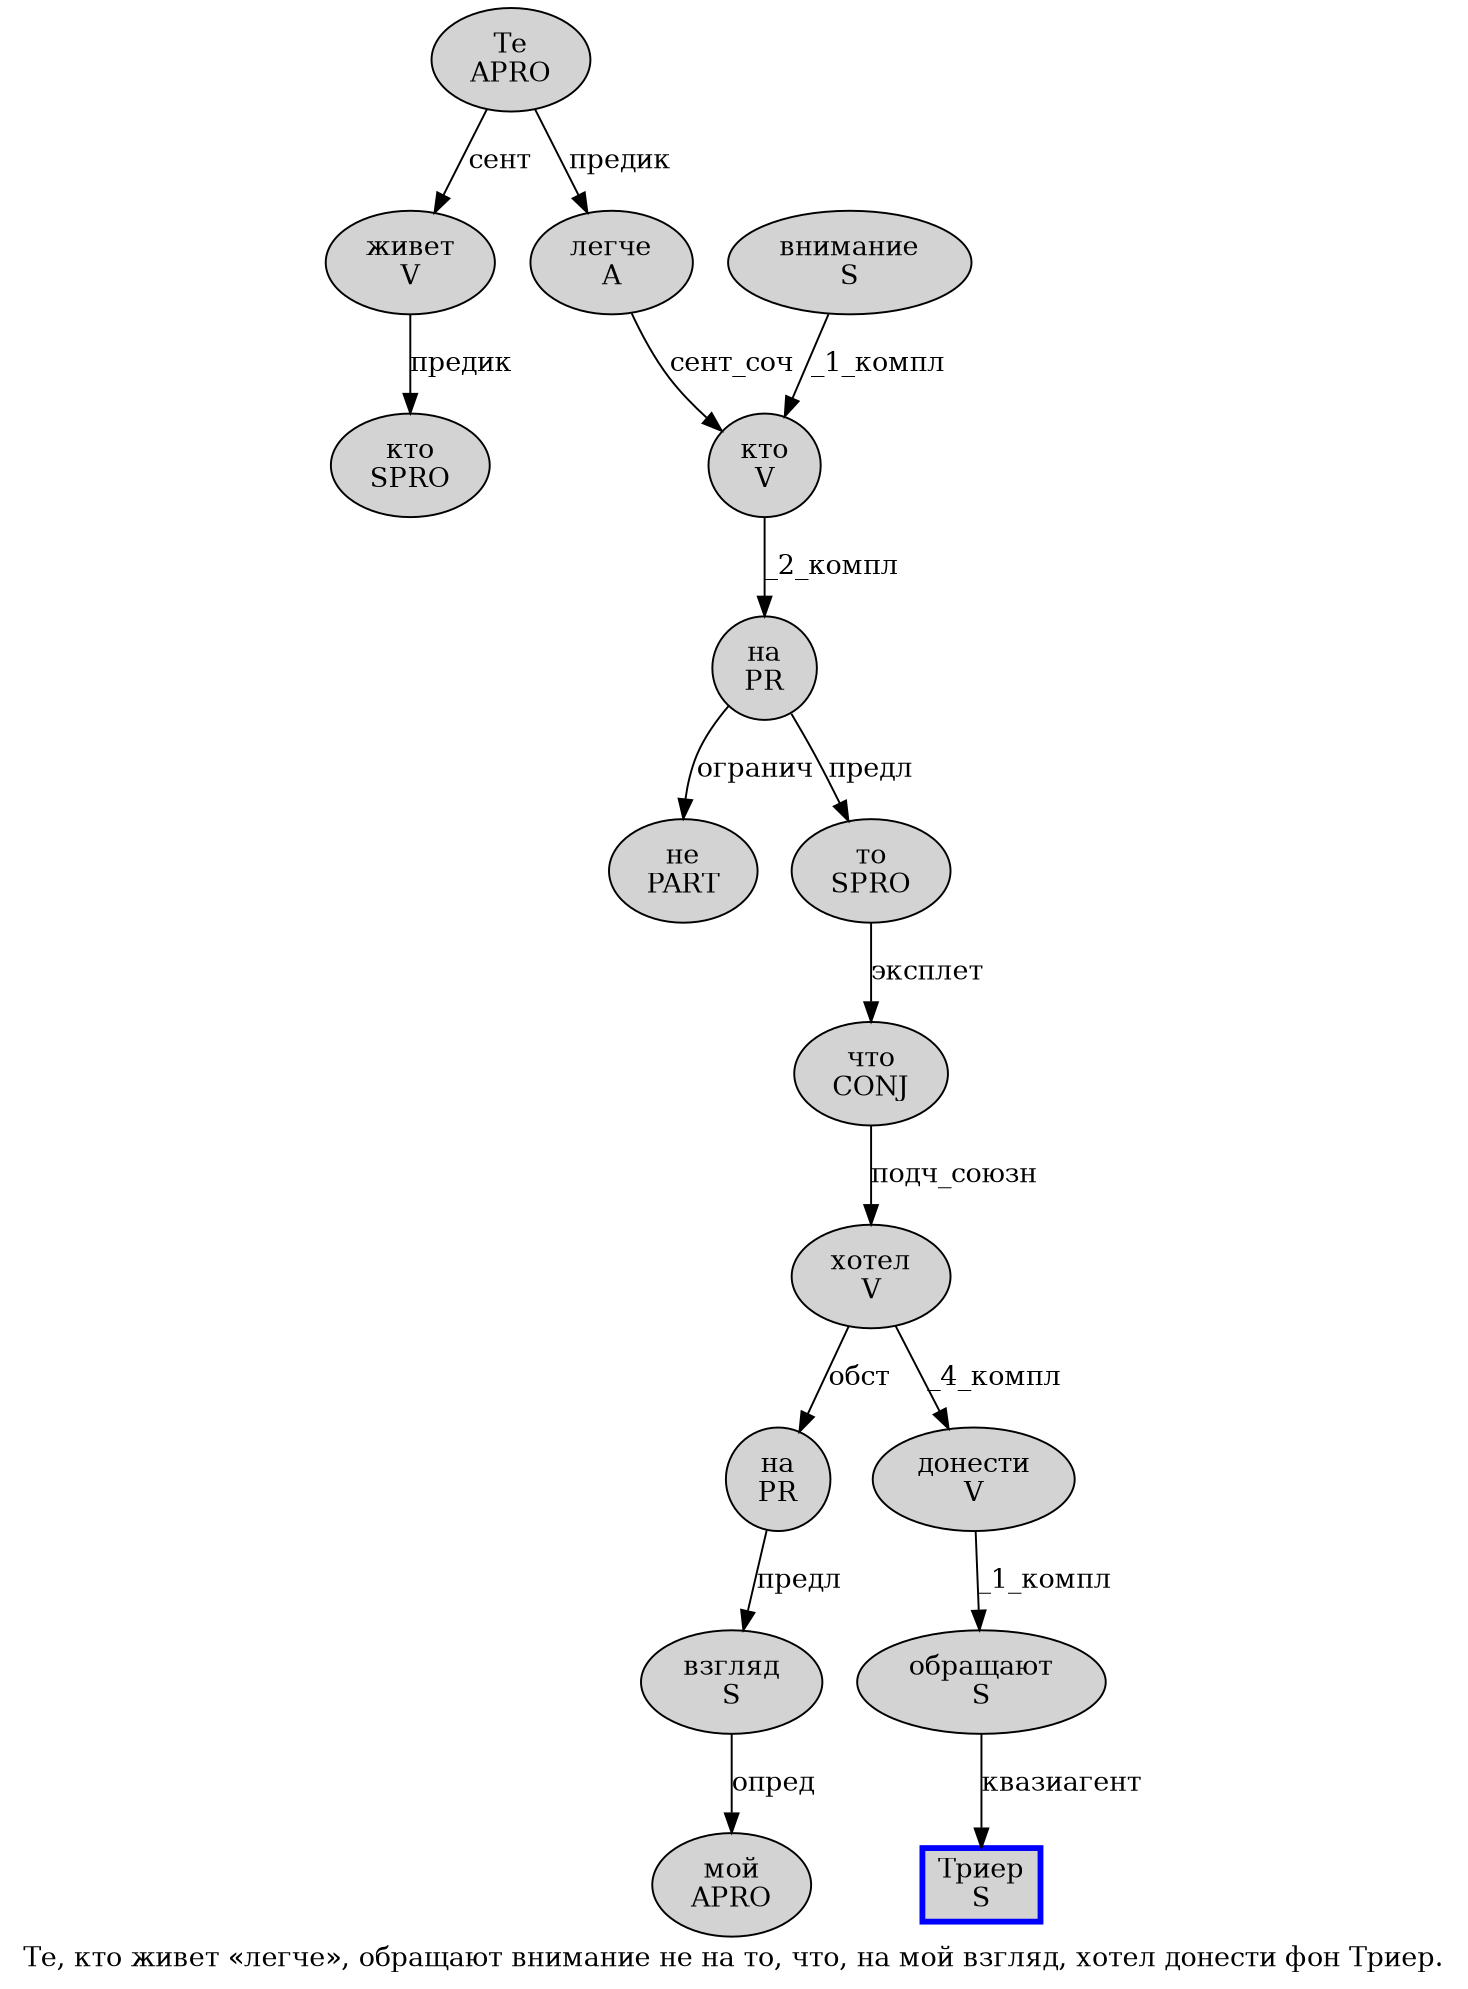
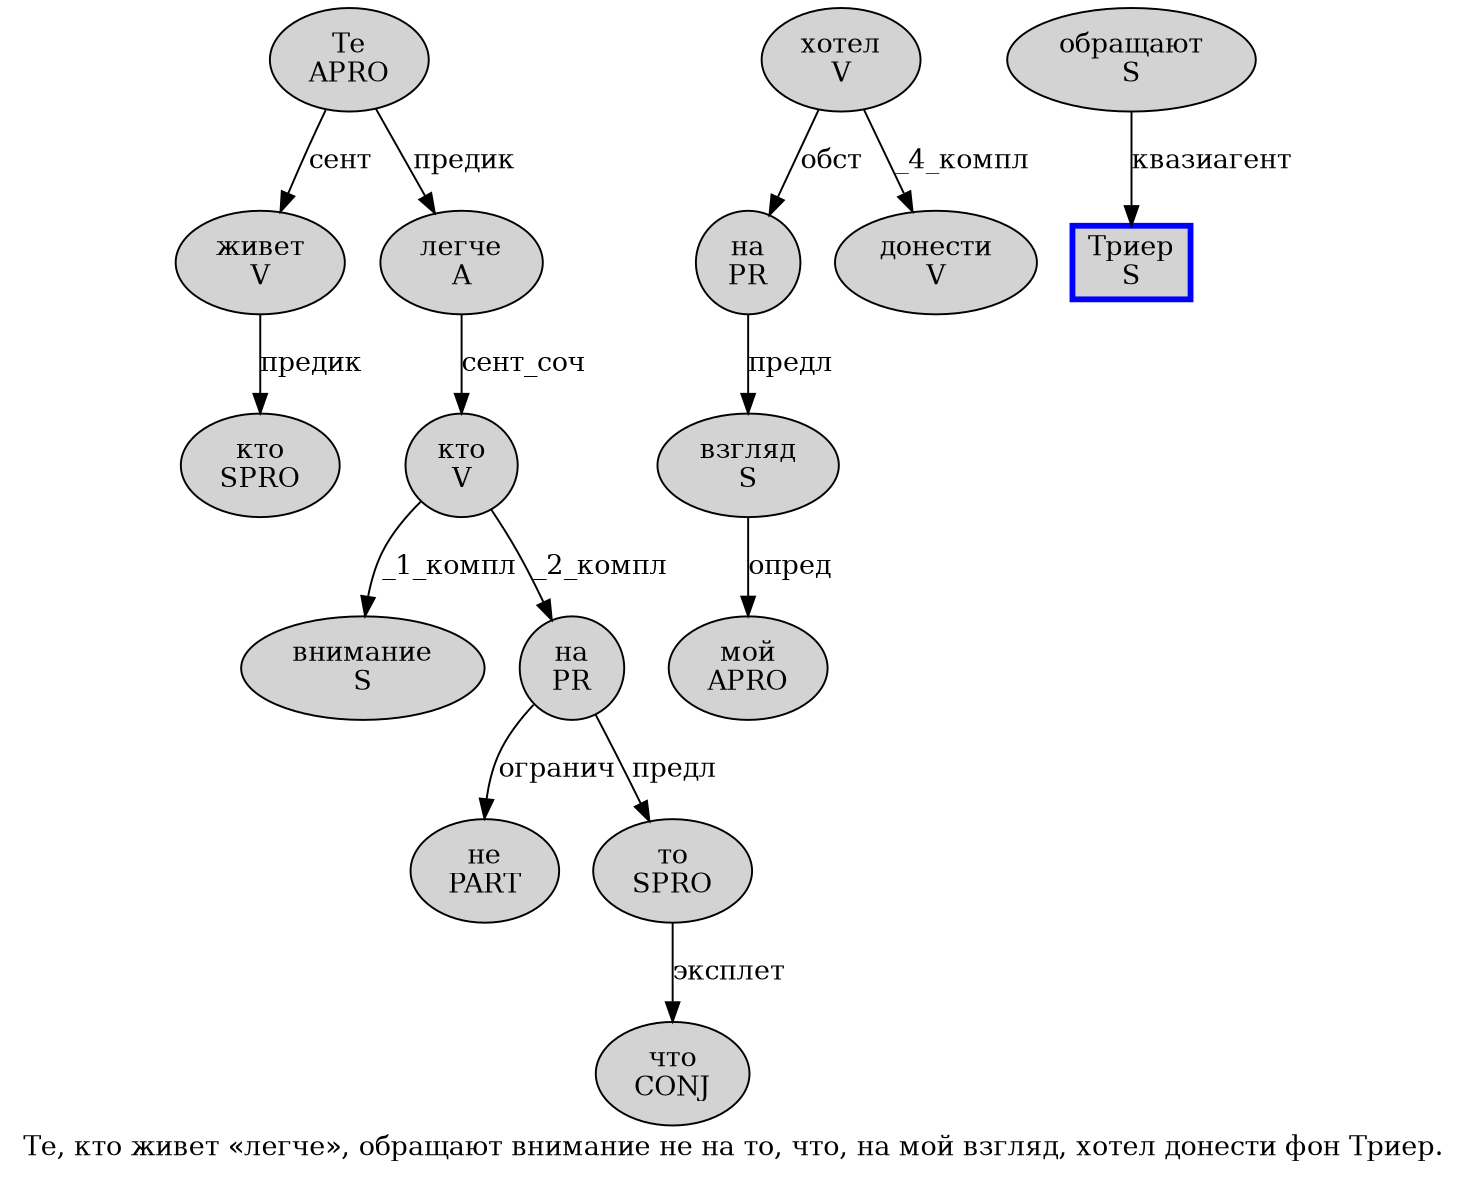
(811, 356) -> (386, 545)
(871, 1165) -> none
(977, 1571) -> none
